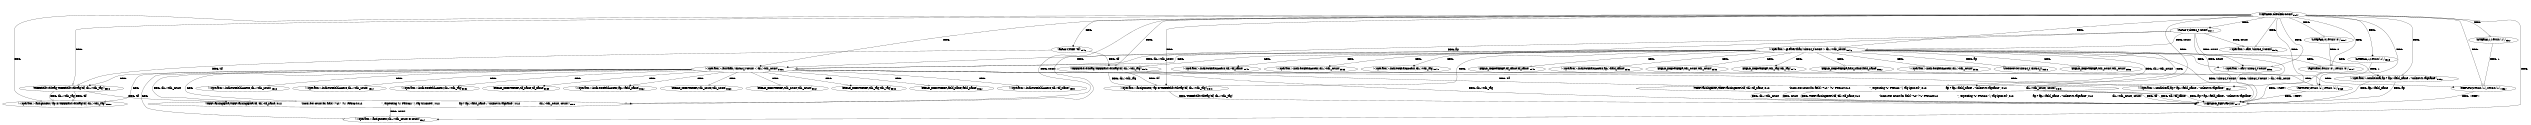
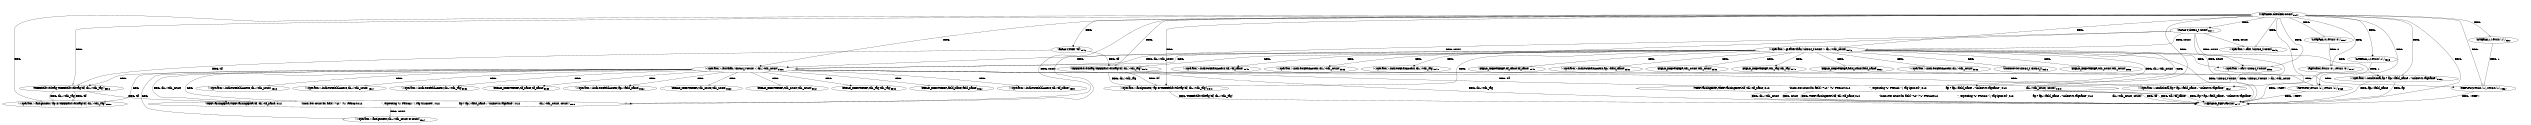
(1089, 30) -> (1089, 30)
(1453, 50) -> (1453, 50)
(2093, 53) -> none
(1971, 59) -> (1971, 59)
(1627, 117) -> (2447, 86)
